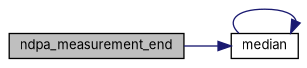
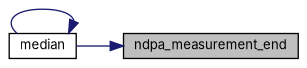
(201, 46) -> (93, 46)
